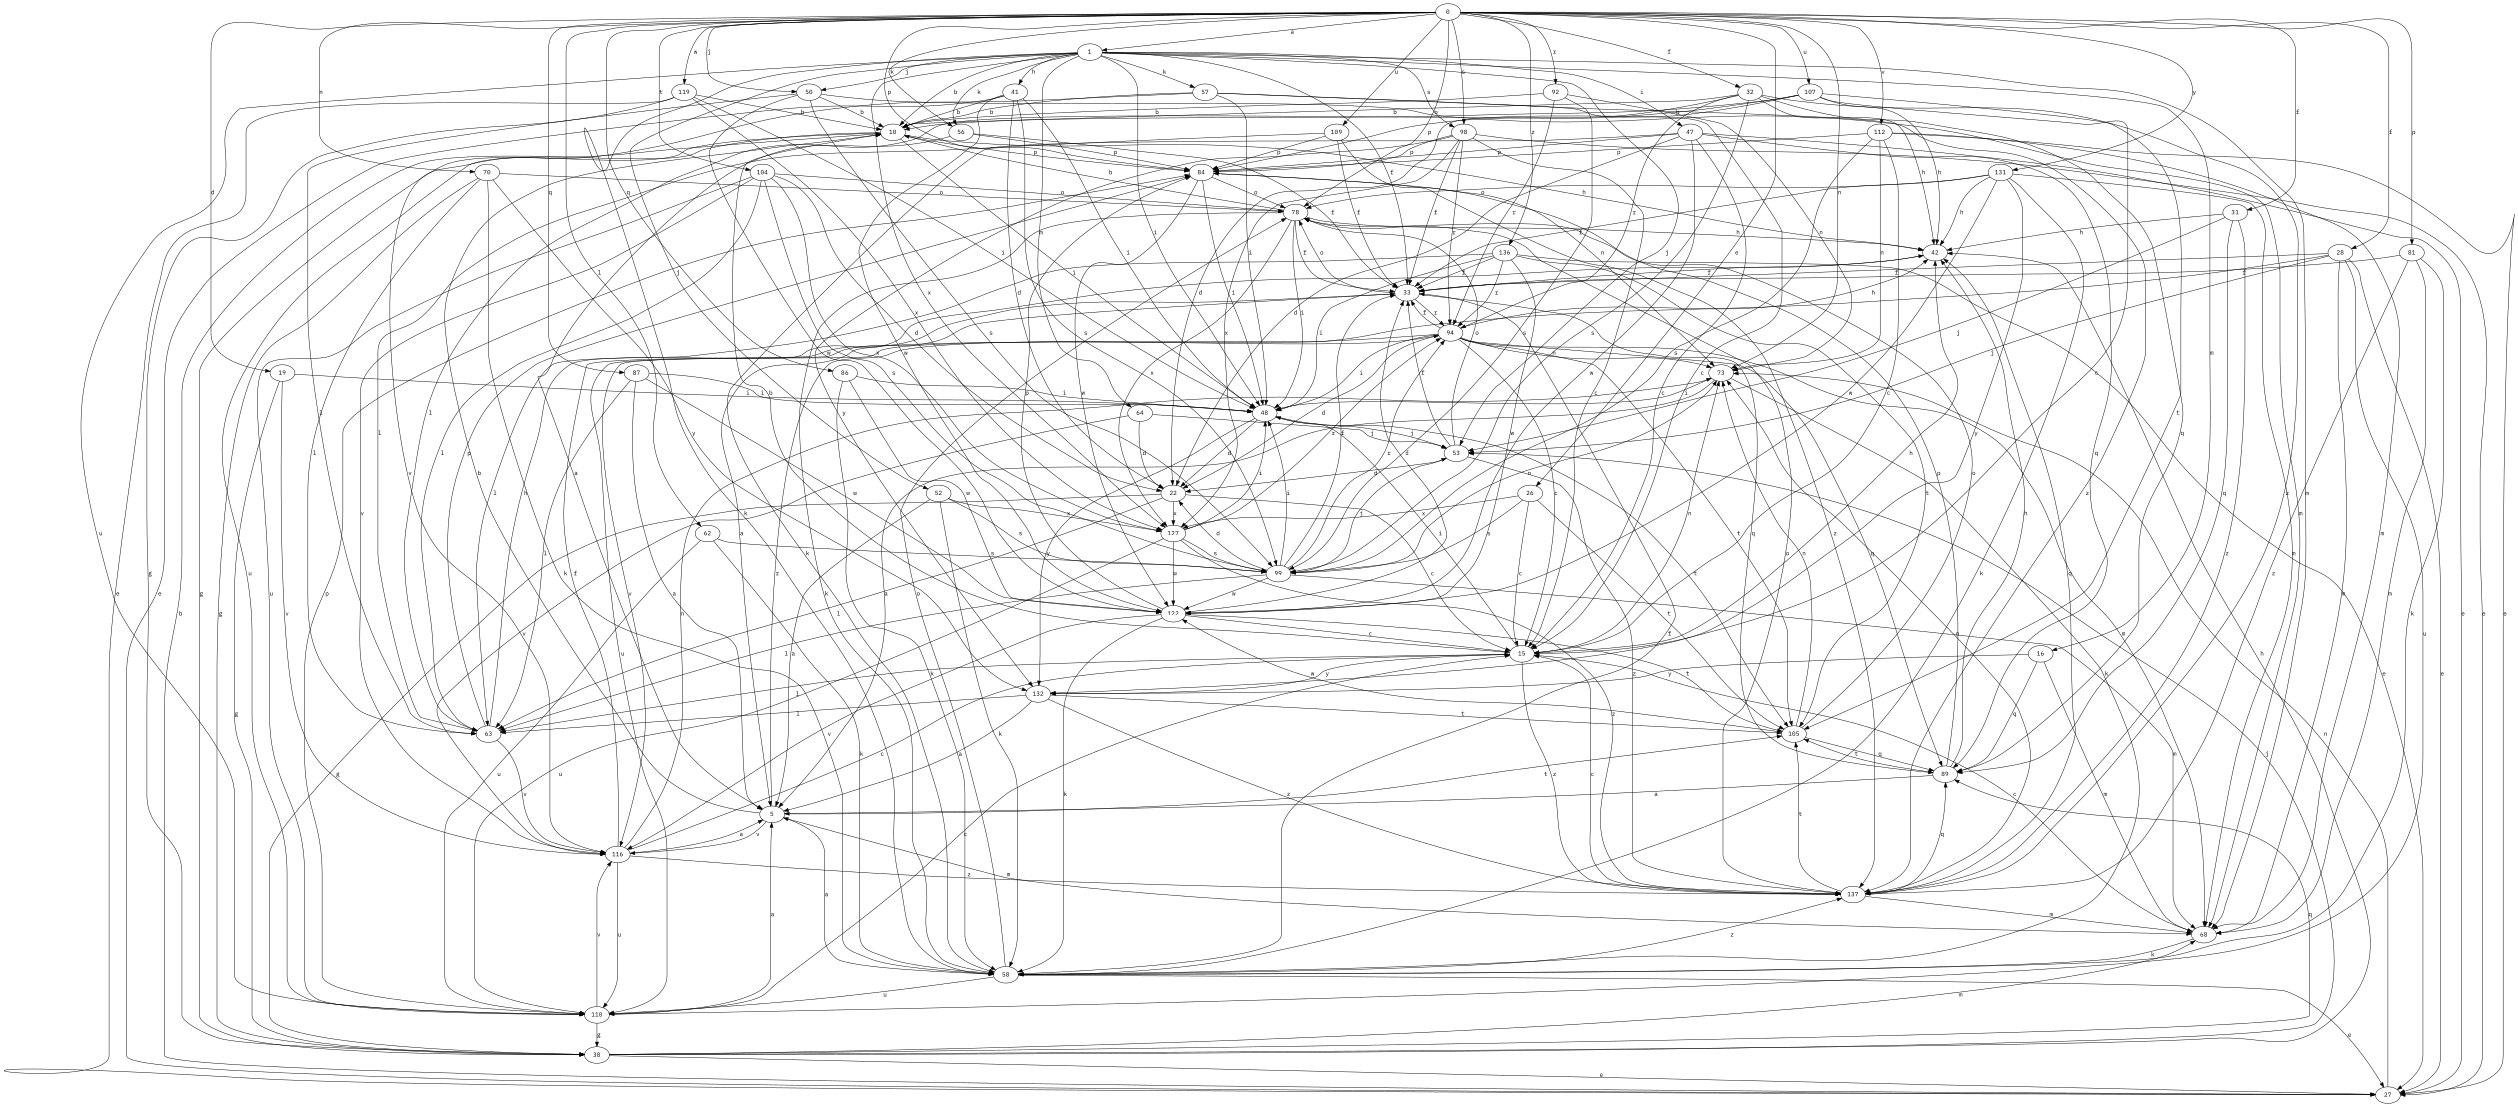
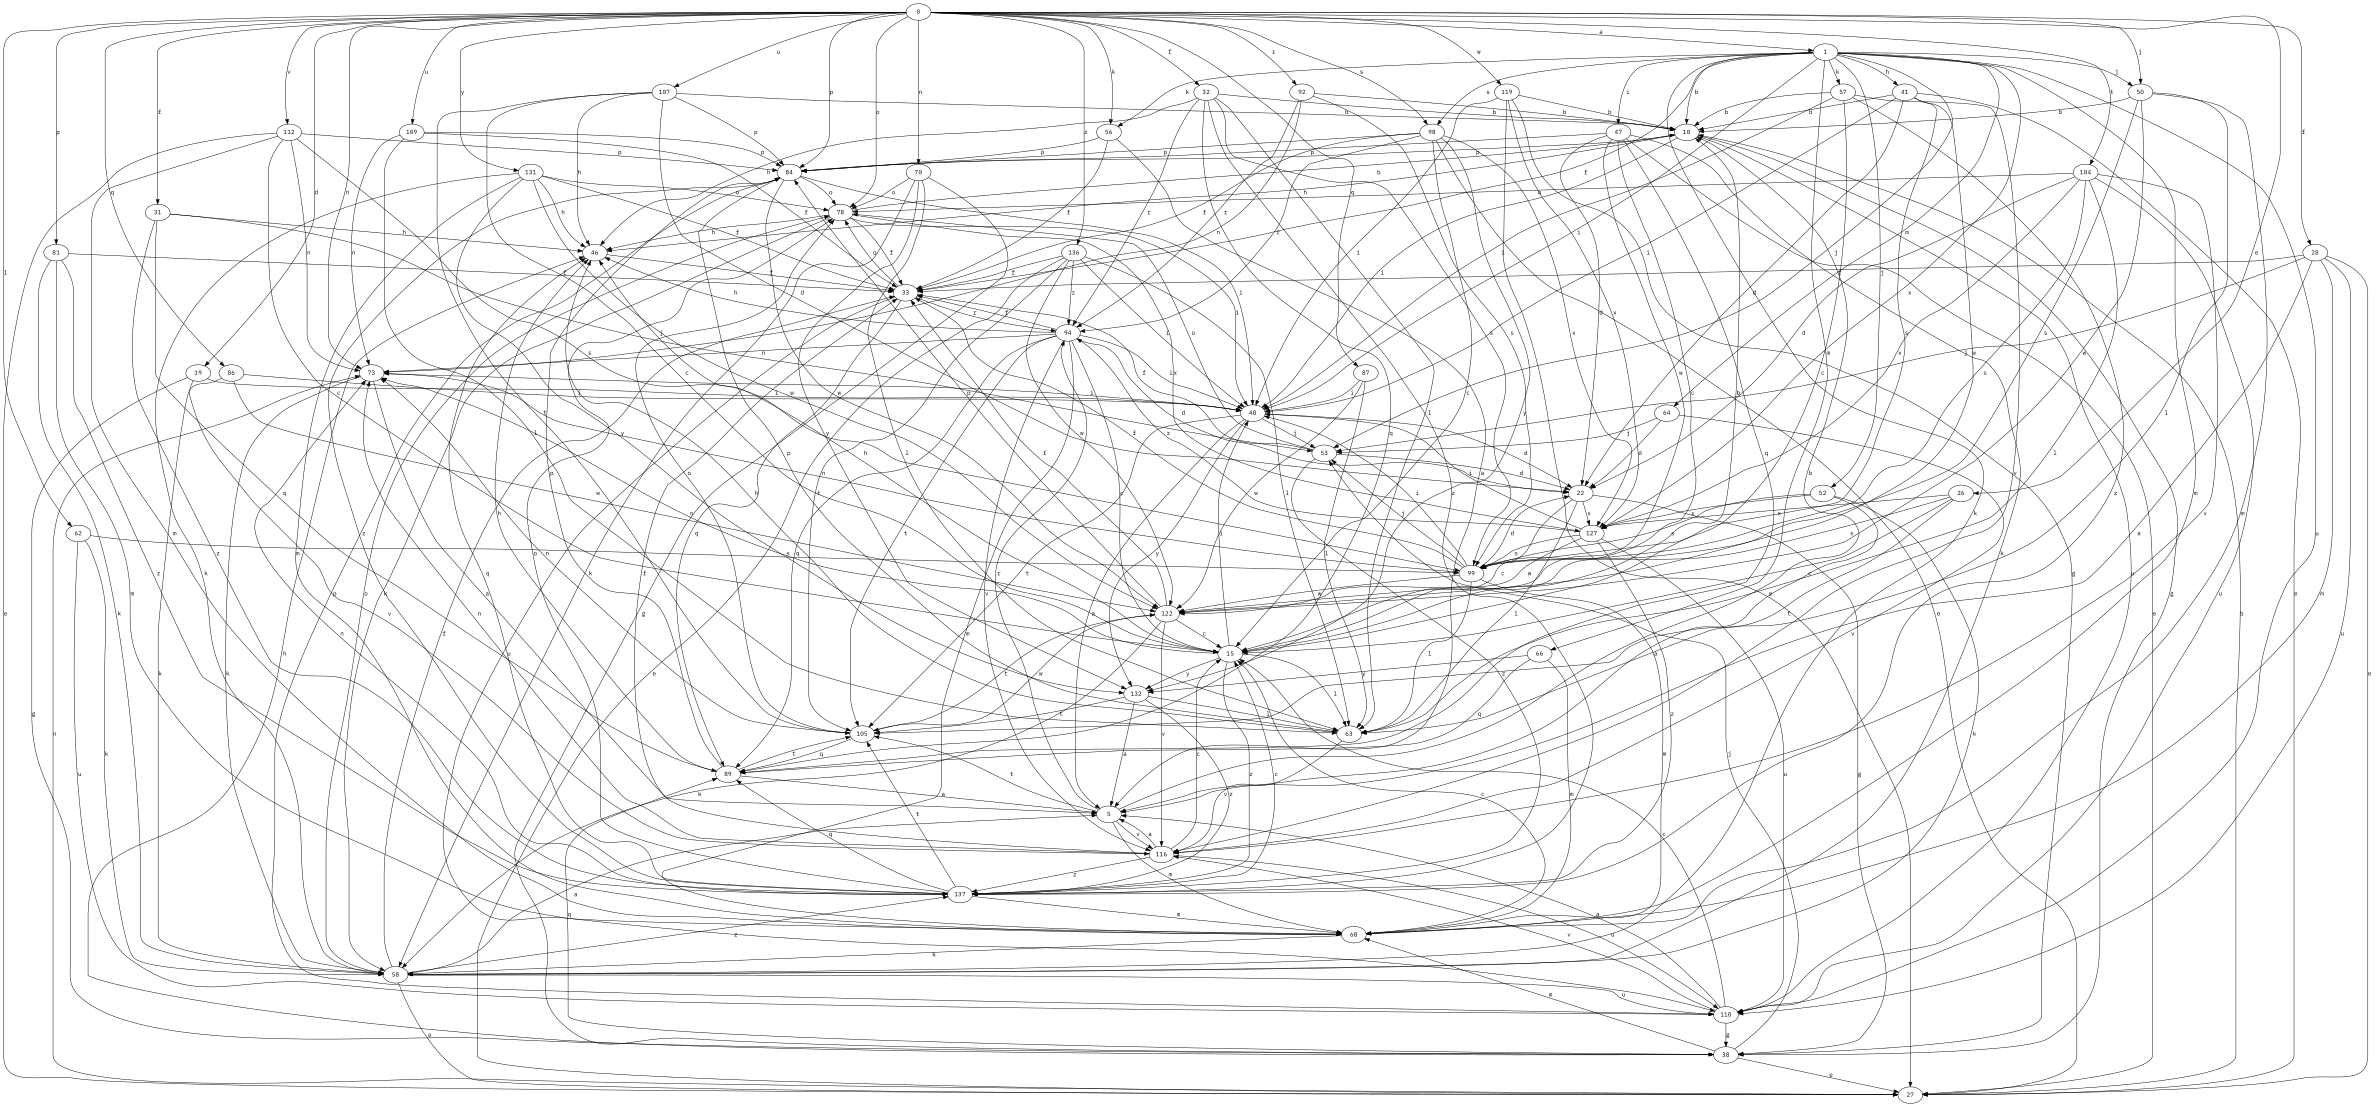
(1935, 253) -> (595, 253)
(1380, 459) -> none
(673, 598) -> (1098, 590)
(2041, 654) -> (1540, 654)
